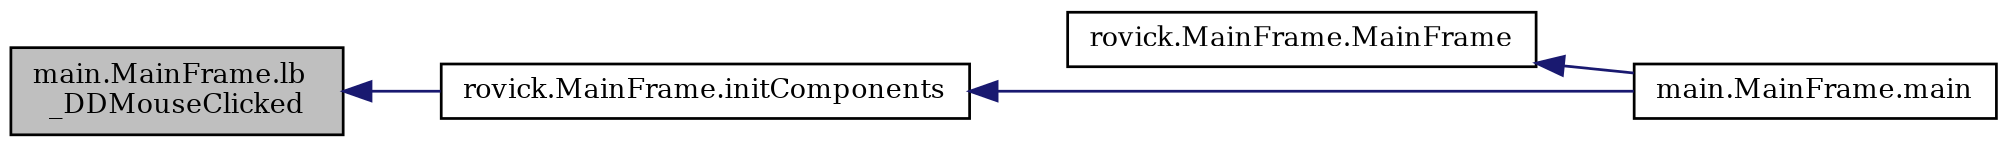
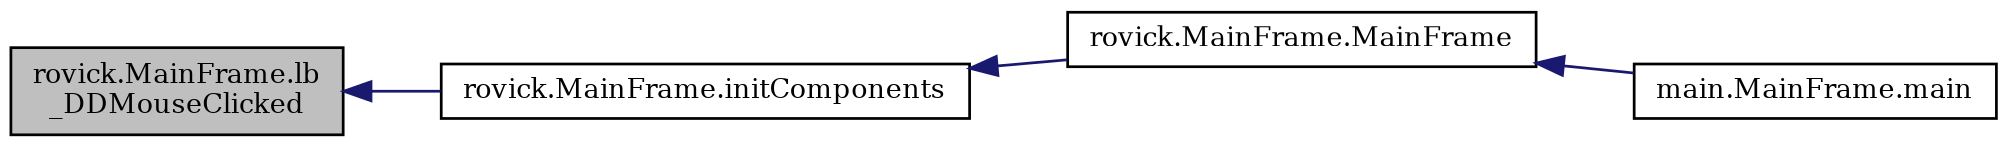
(177, 91) -> (177, 91)
(1316, 91) -> (1032, 63)
